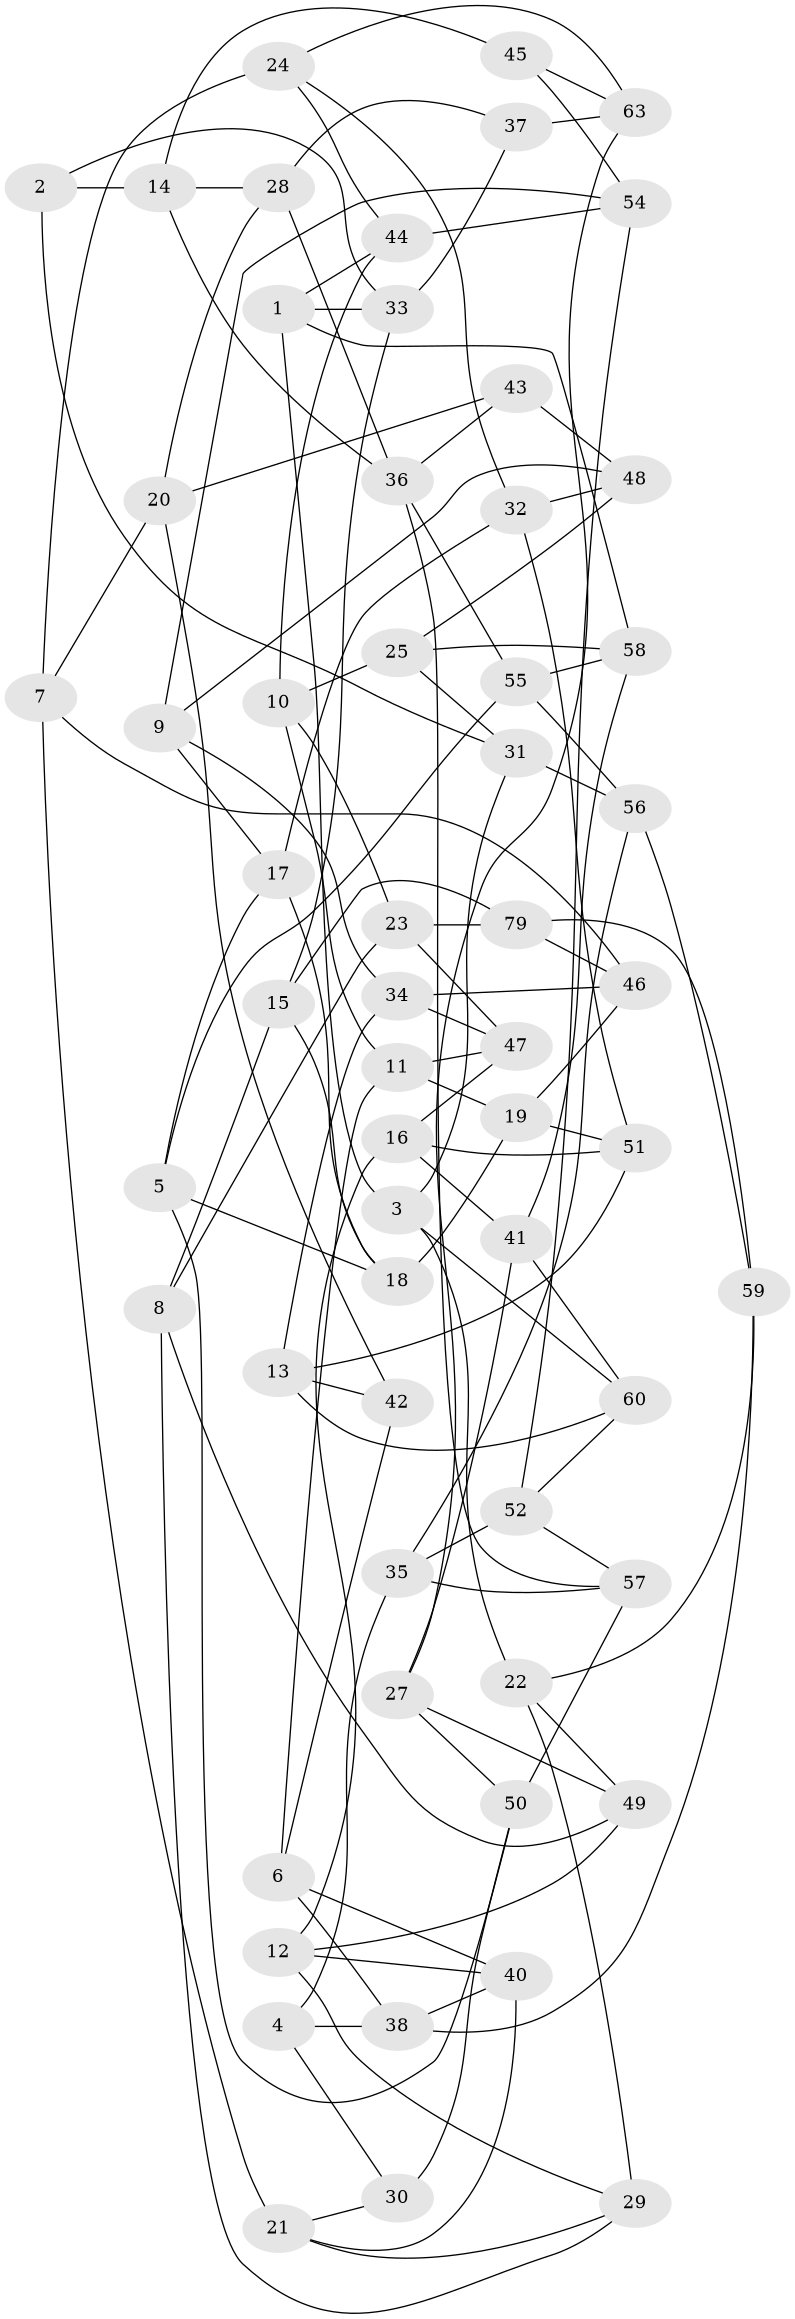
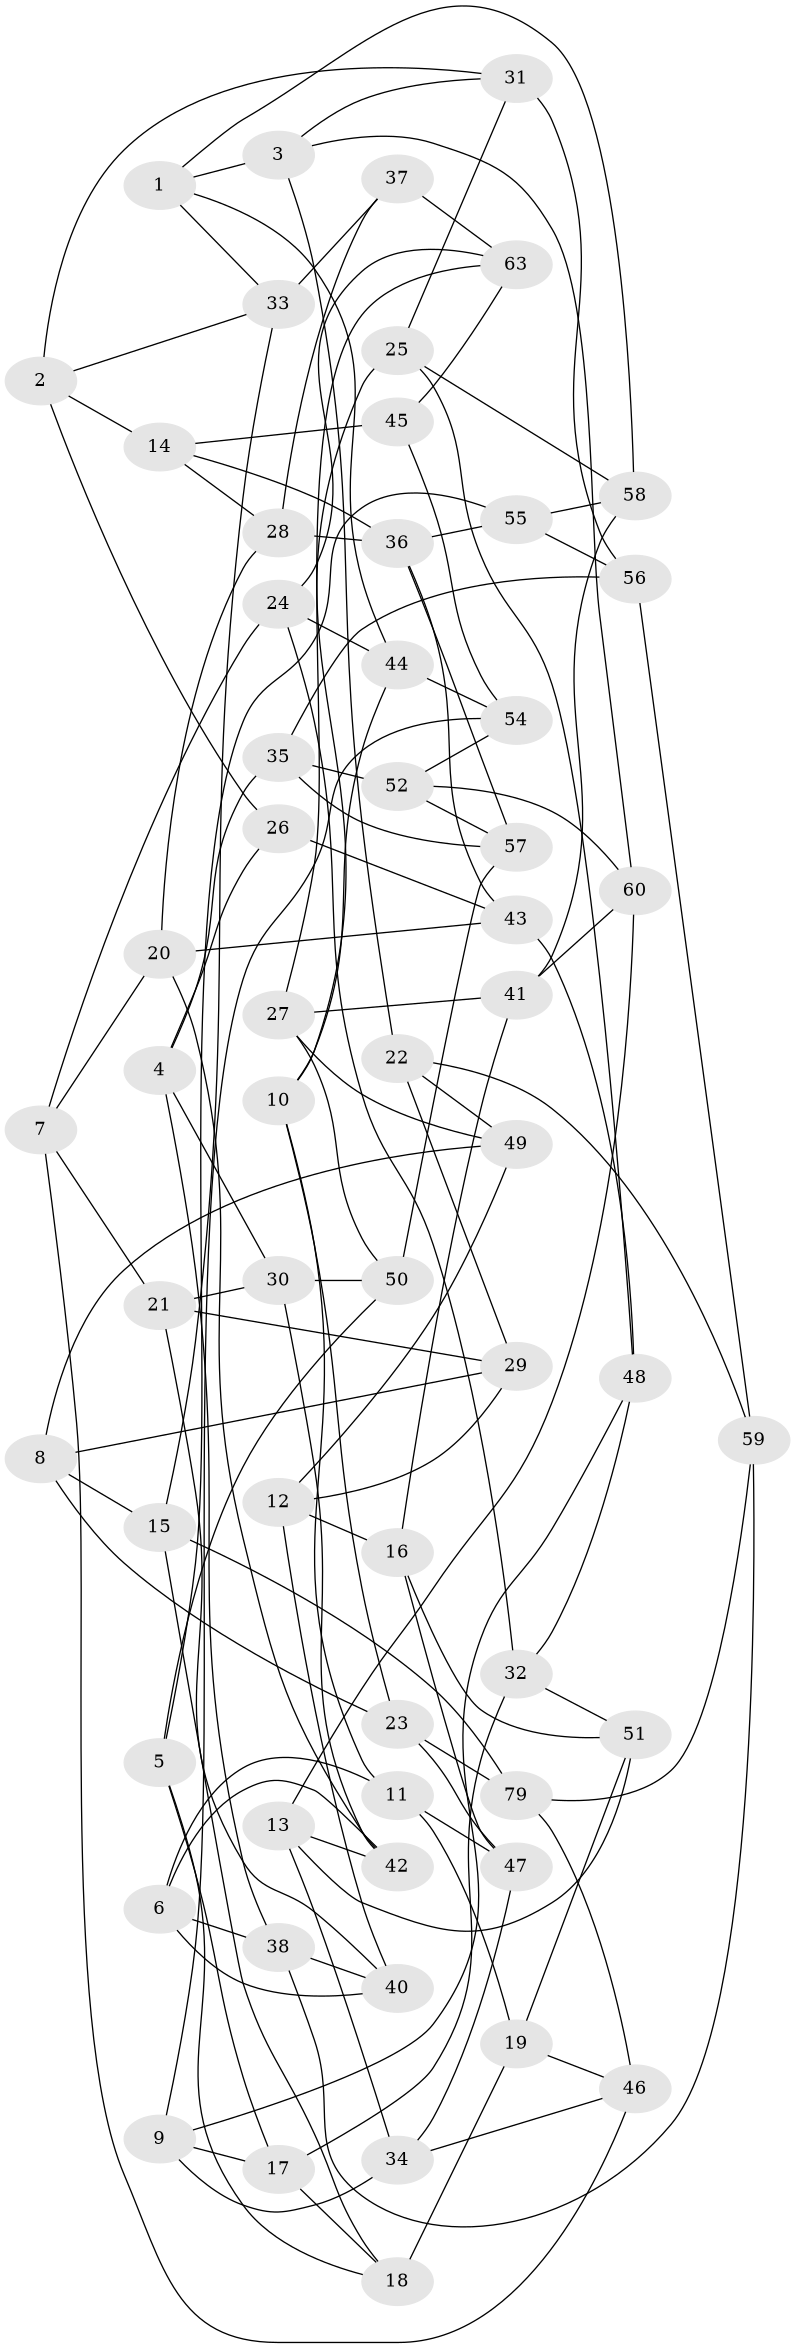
none -> (279, 829)
none -> (322, 1678)
